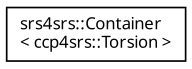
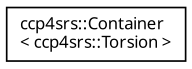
(96, 34) -> (96, 34)
